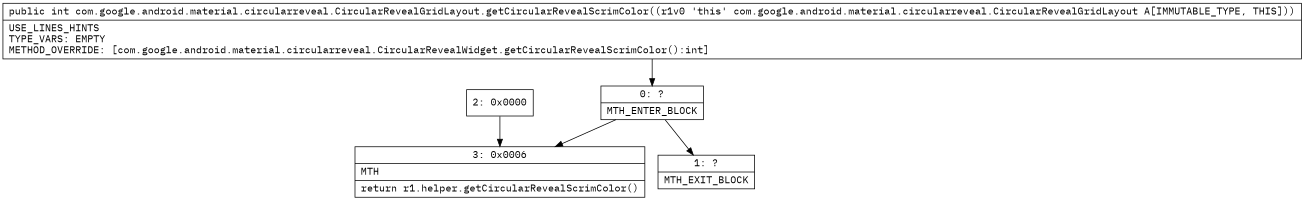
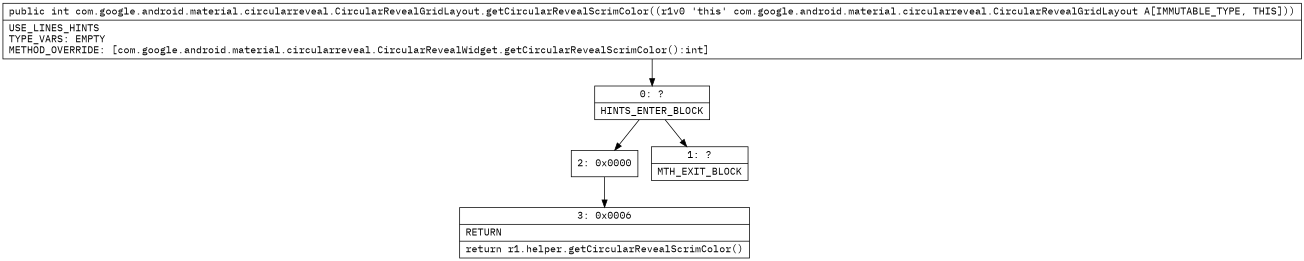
(652, 111) -> (652, 111)
(589, 132) -> (629, 132)
(370, 172) -> (484, 232)
